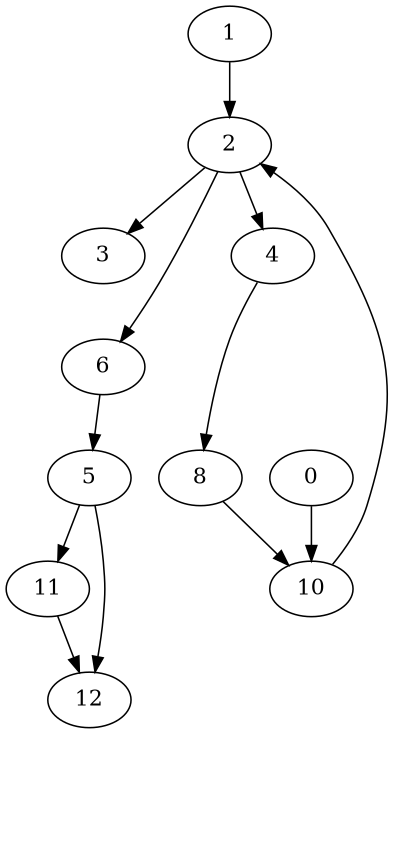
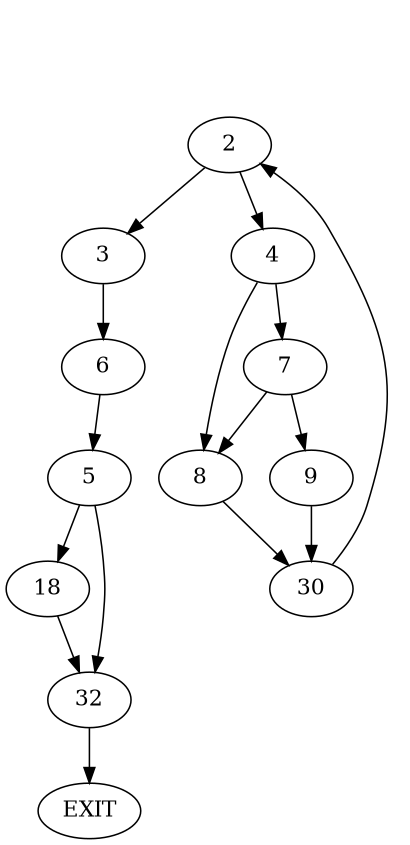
(230, 34) -> none
(177, 252) -> (103, 304)
none -> (285, 367)
(311, 478) -> (311, 478)
(48, 589) -> (48, 589)
(311, 589) -> (311, 589)
(89, 700) -> (89, 700)
none -> (89, 811)
